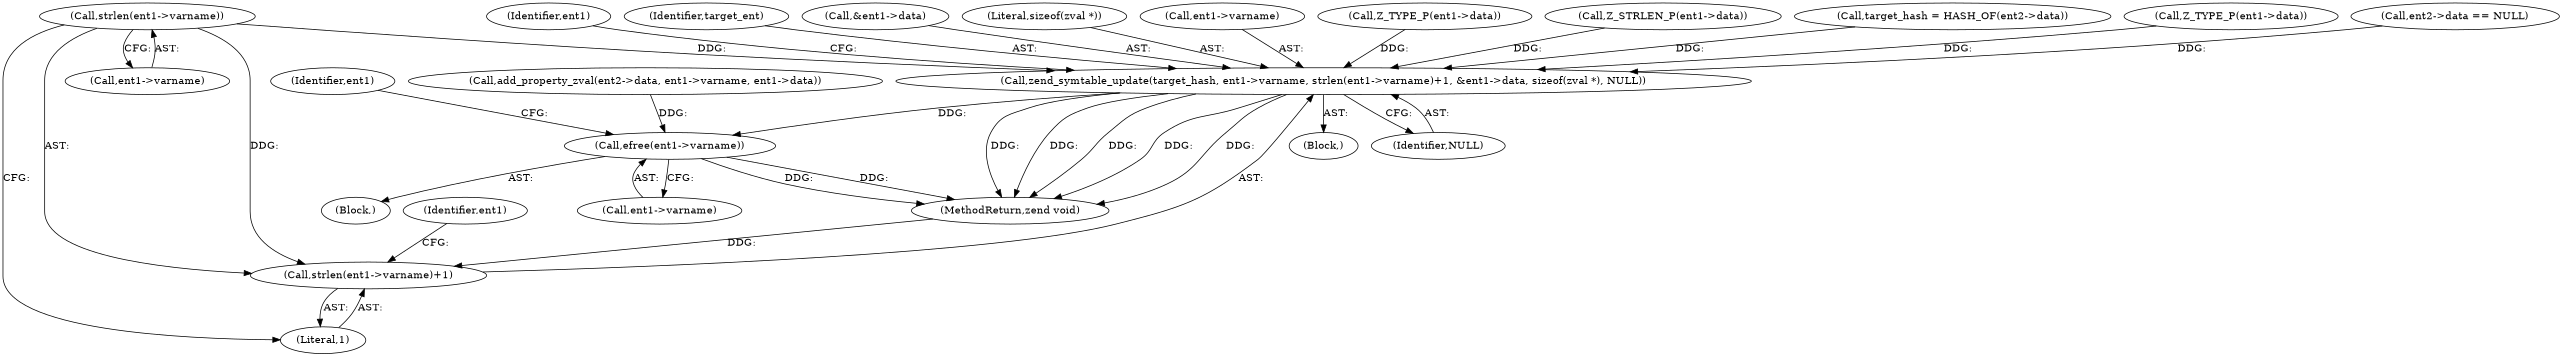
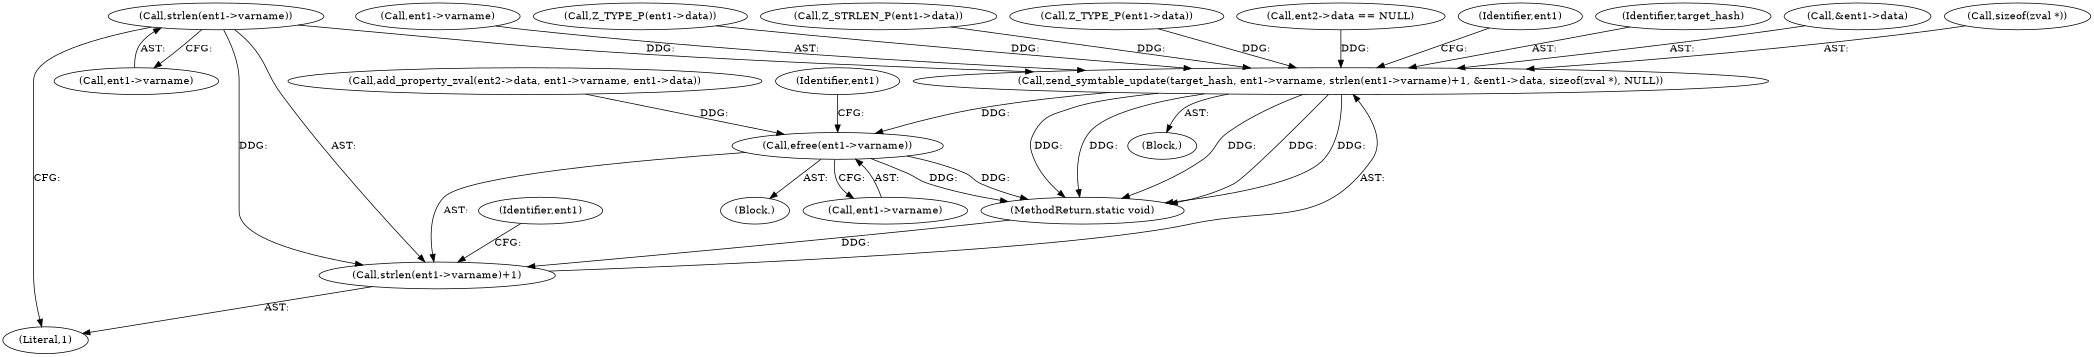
(706, 16) -> (1683, 16)
(1044, 16) -> (2018, 16)
(1953, 16) -> none
(1438, 146) -> none
(1010, 211) -> (1083, 211)
(352, 313) -> (563, 170)
